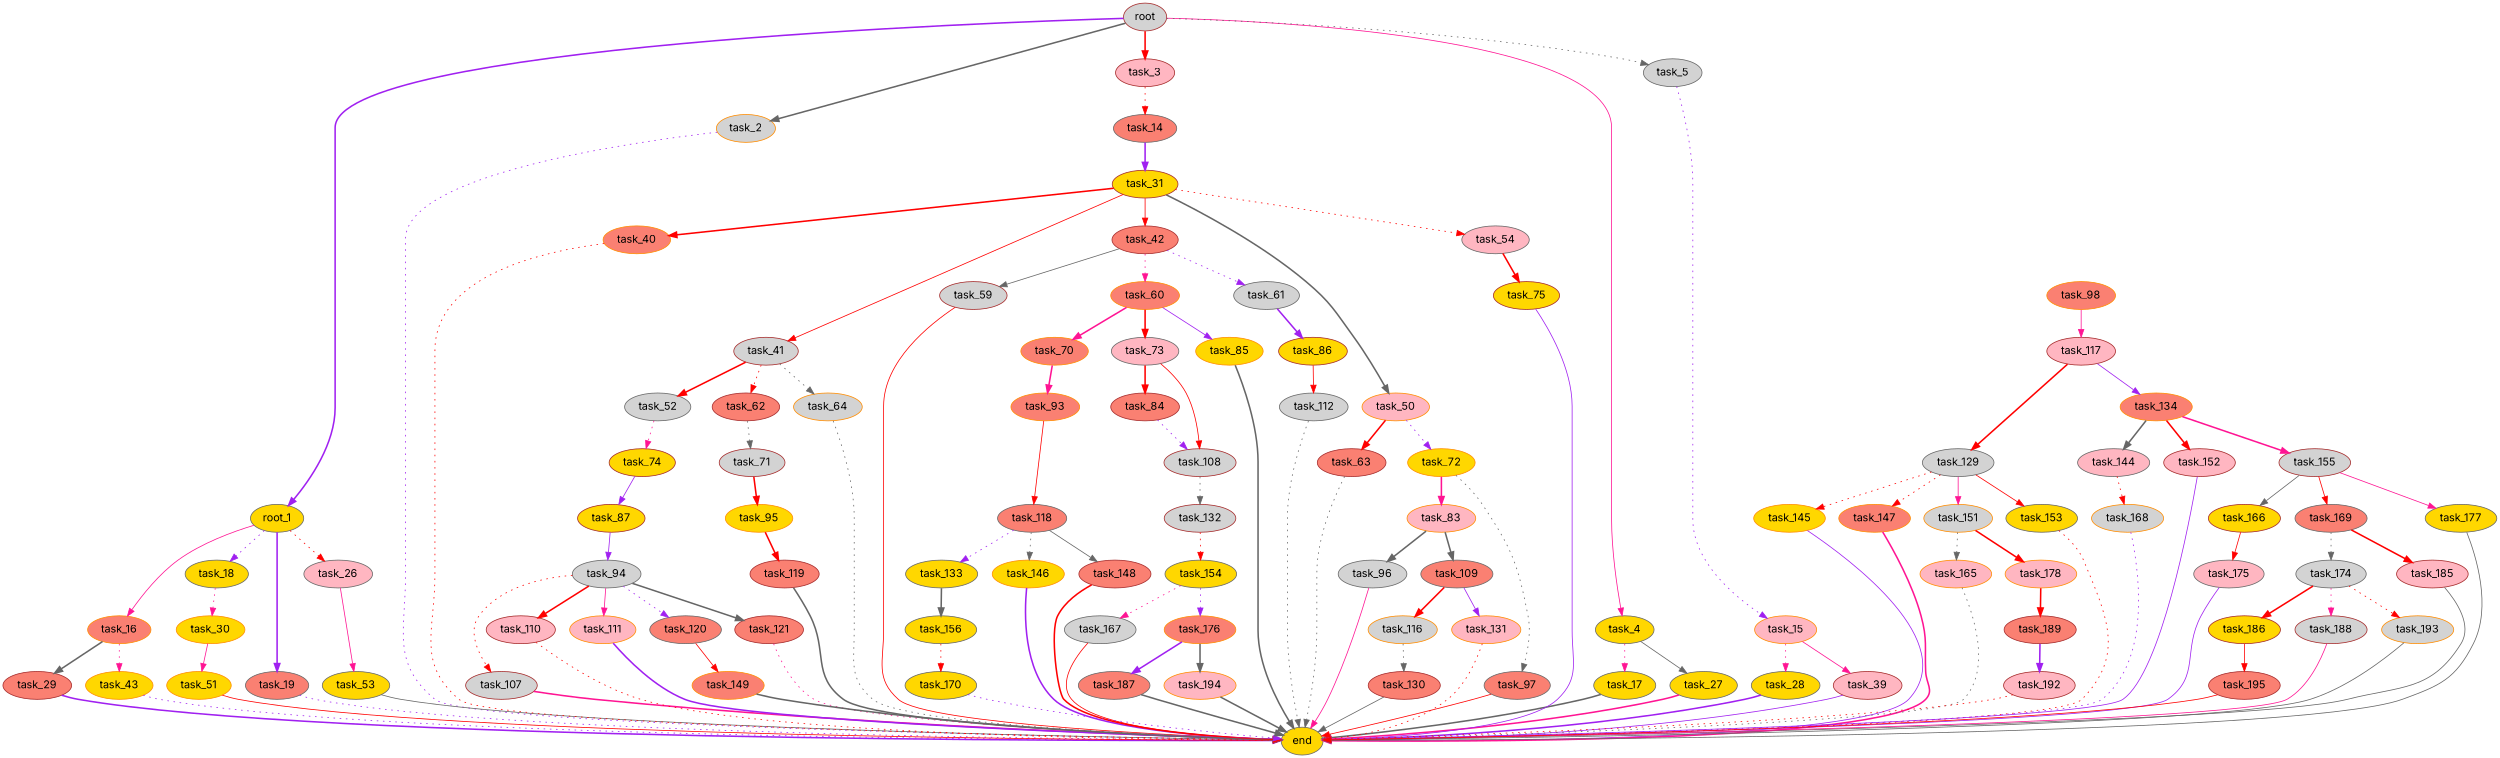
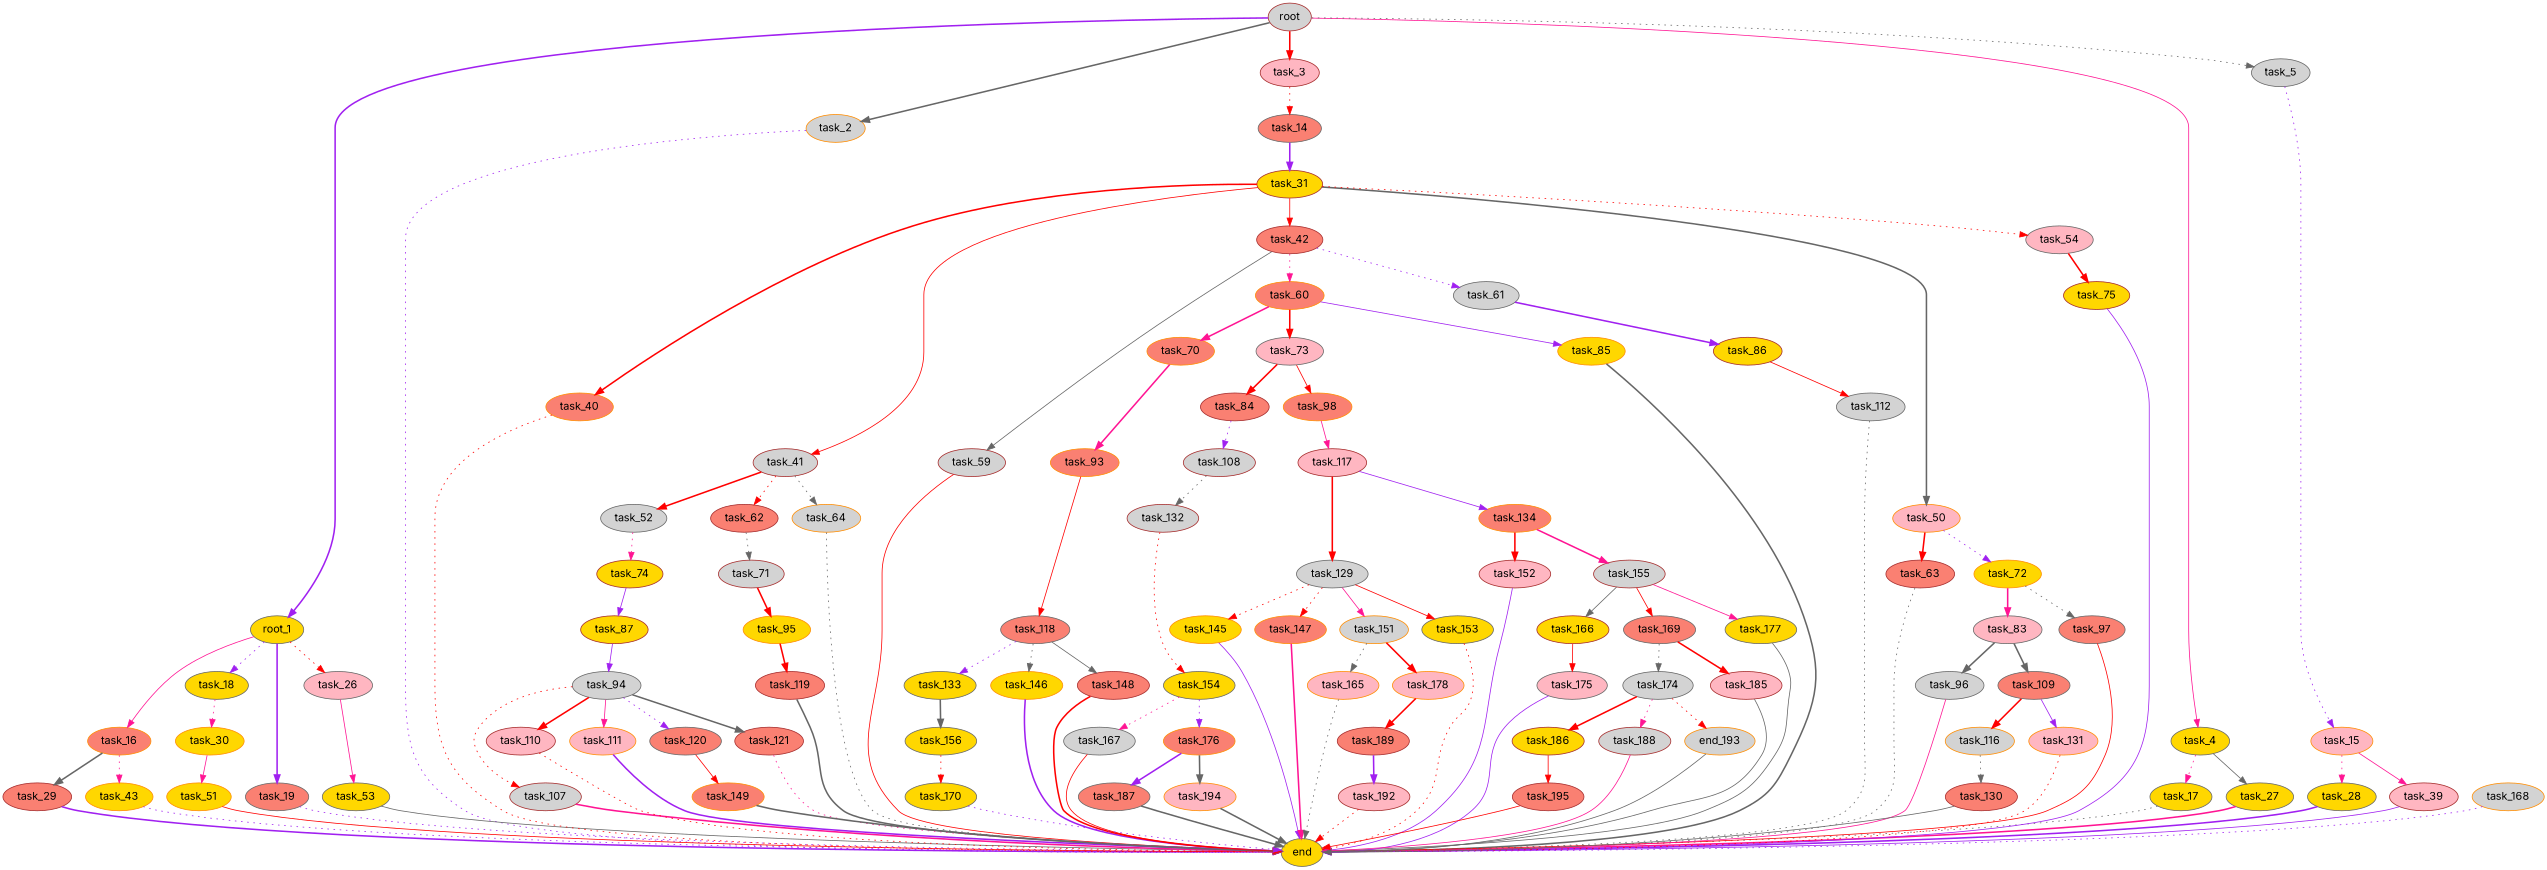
(1188, 398) -> (1302, 376)
(2114, 463) -> none
(1441, 518) -> (2008, 630)
(2418, 630) -> (1720, 741)
(1467, 721) -> (1745, 840)
